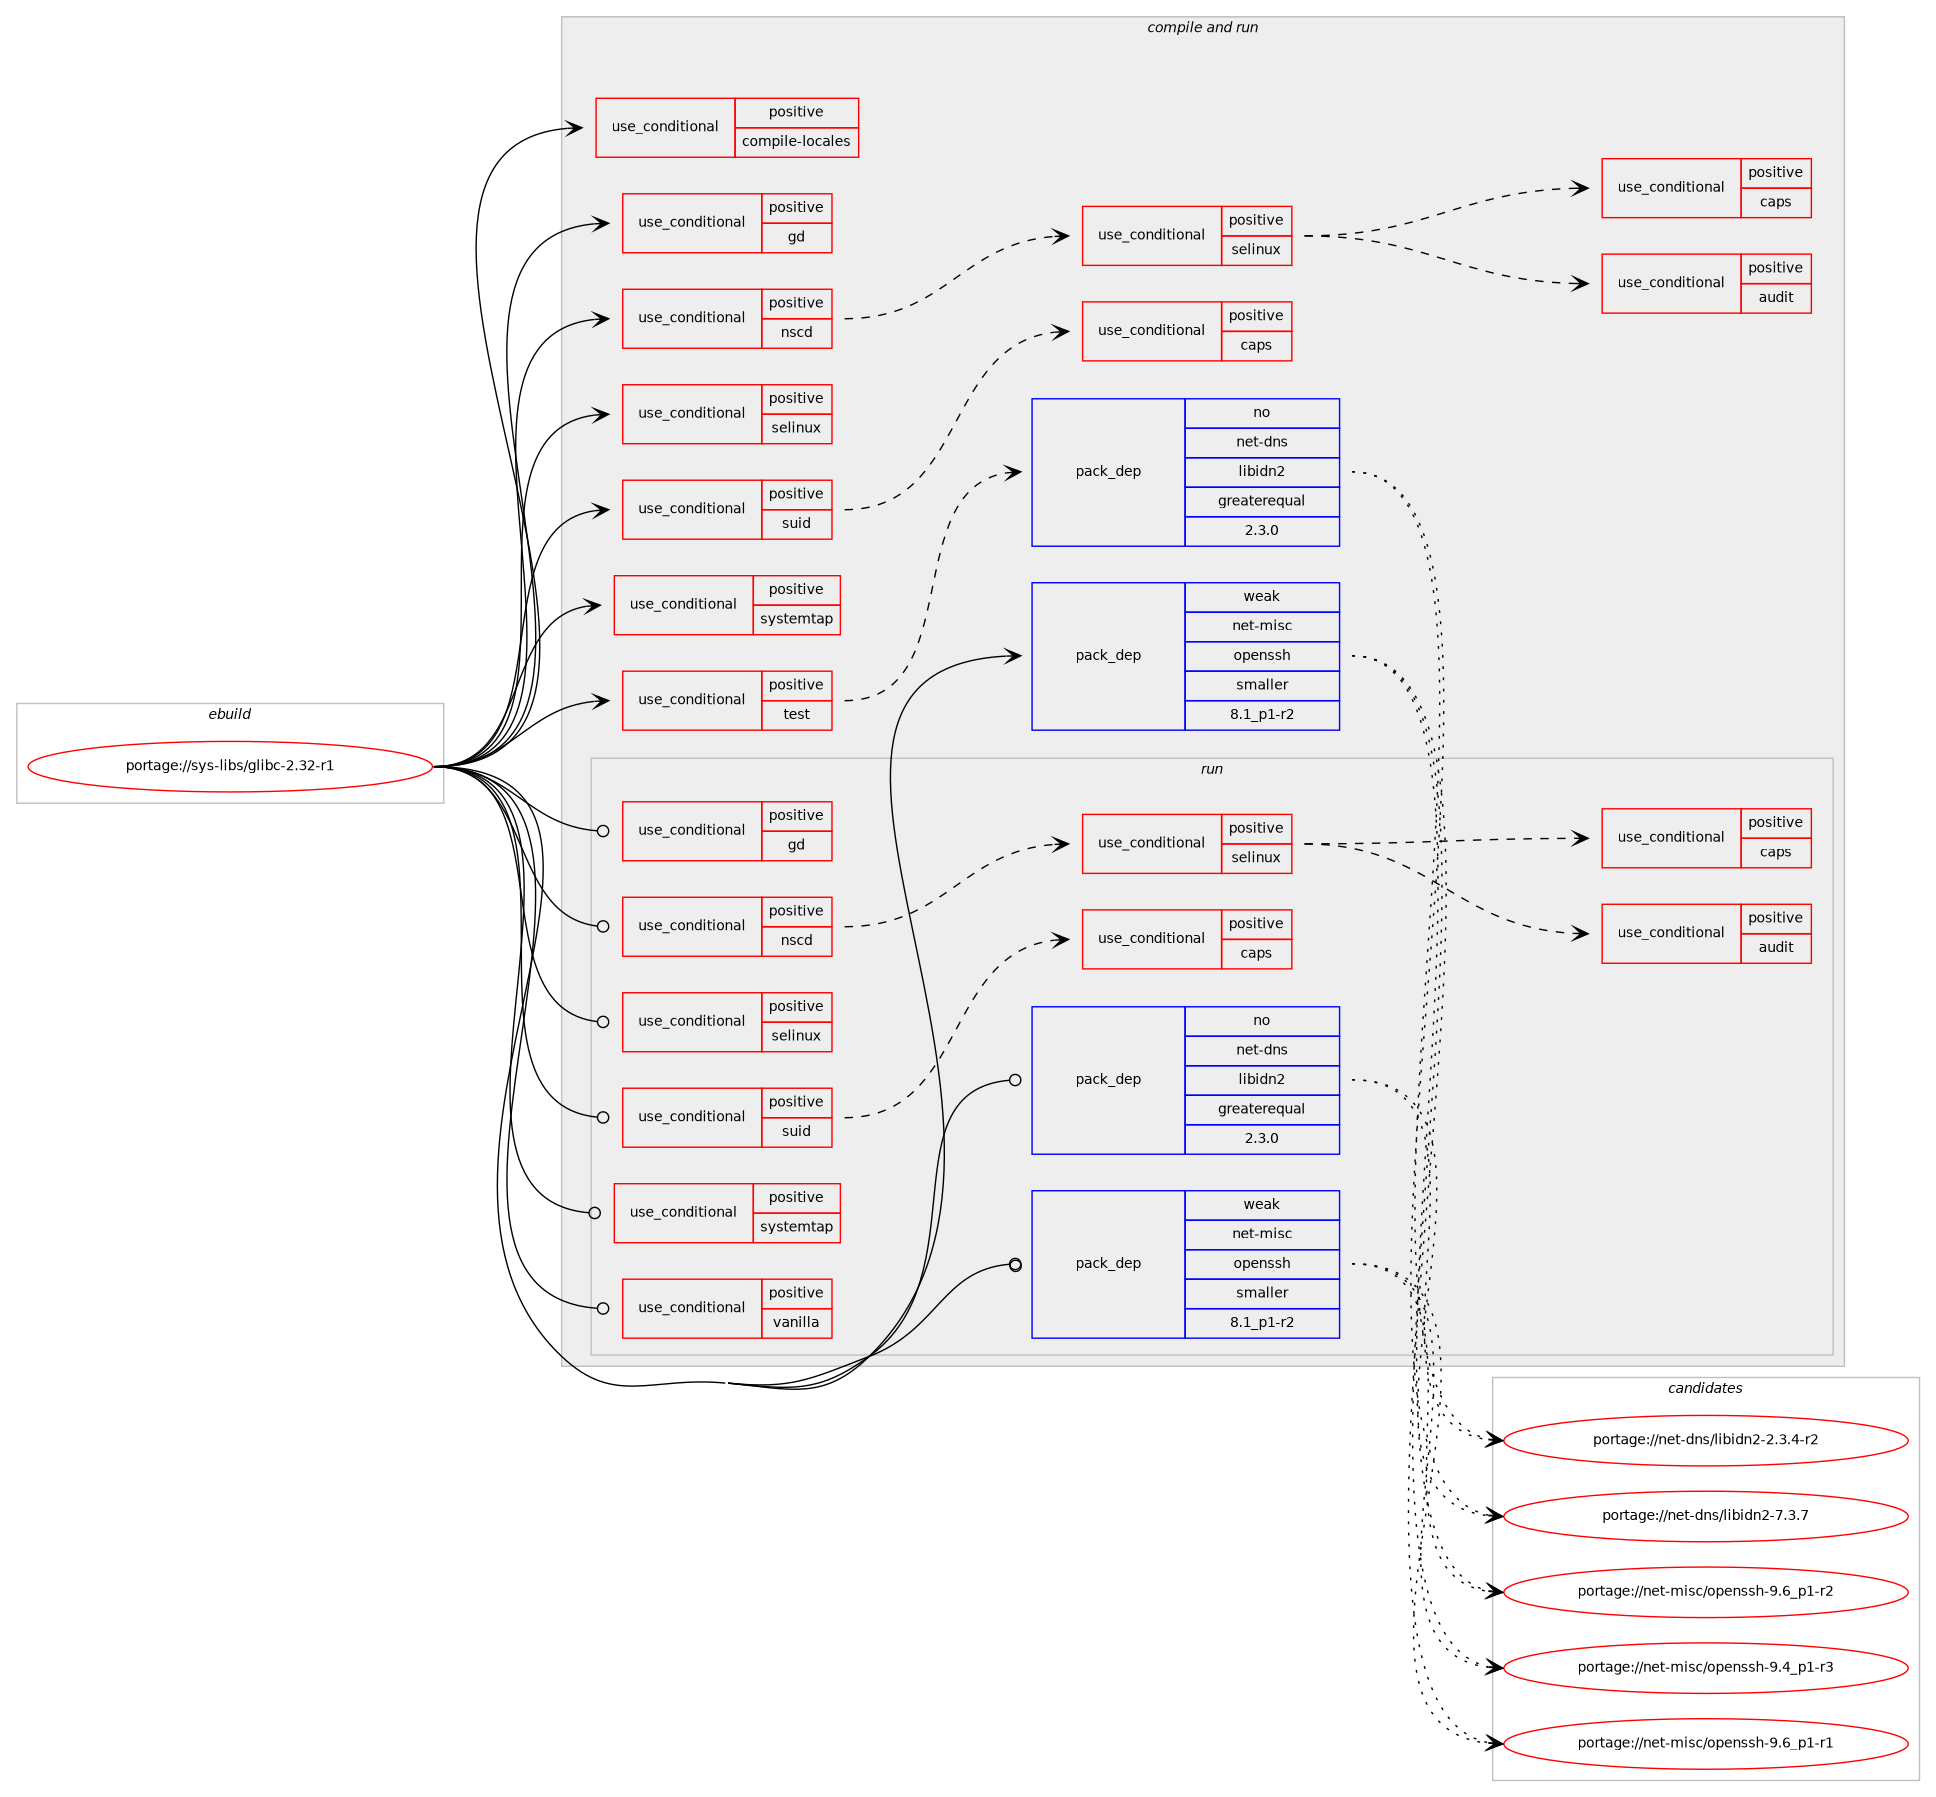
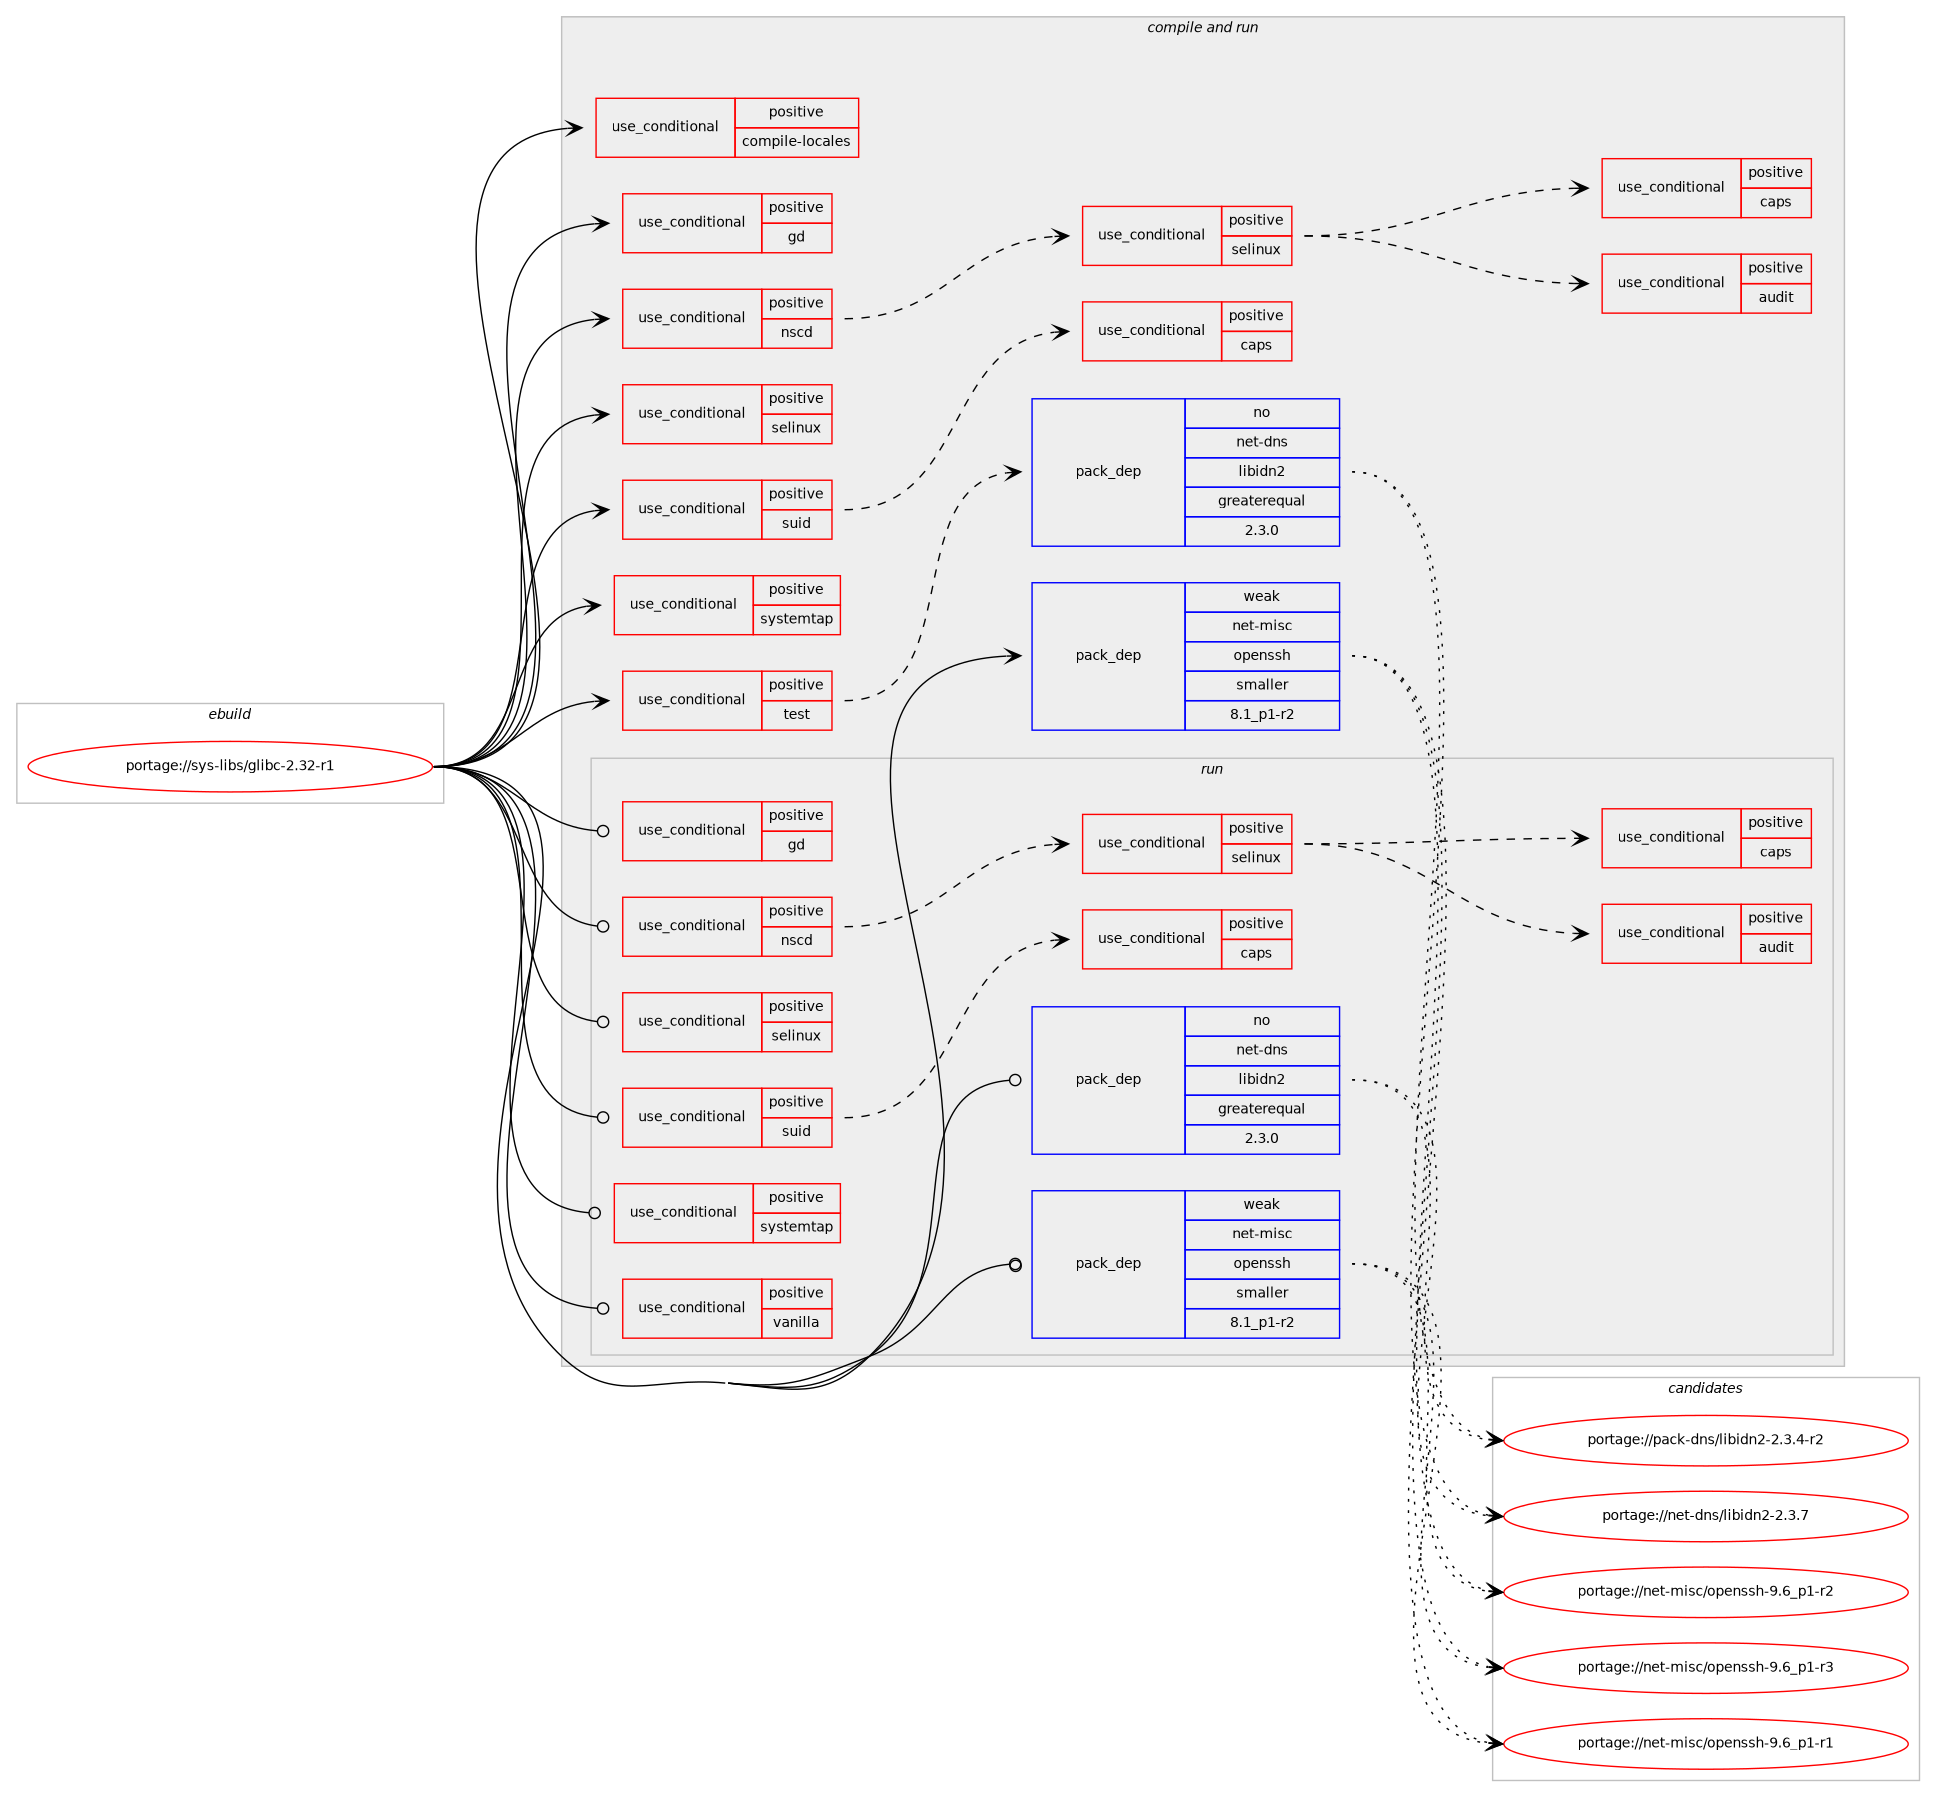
(1706, 1441) -> (1706, 1441)
(1706, 1516) -> (1706, 1516)
(1706, 1668) -> (1706, 1668)
